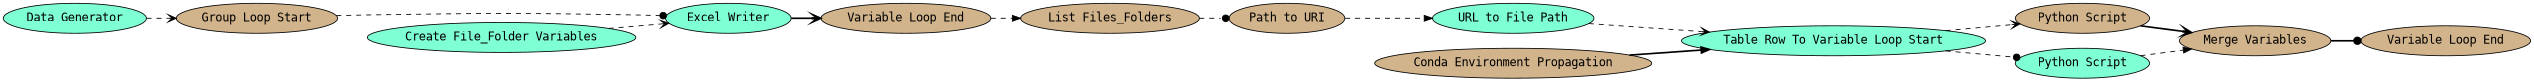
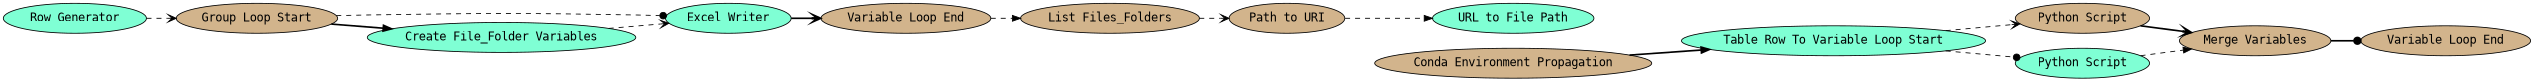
(75, 18) -> (75, 18)
(1210, 18) -> (1210, 18)
none -> (357, 26)
(1645, 28) -> none
